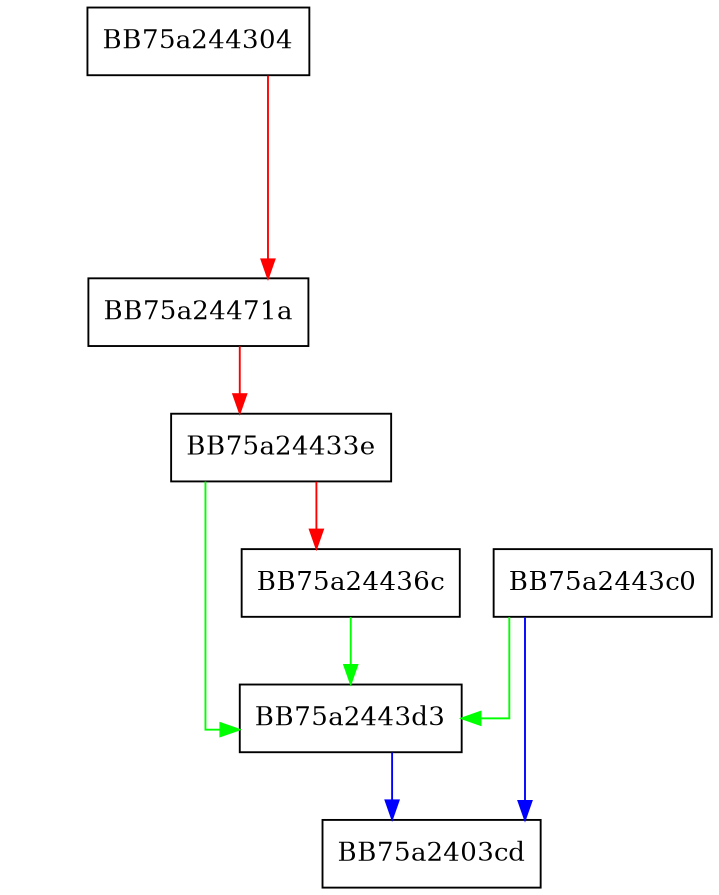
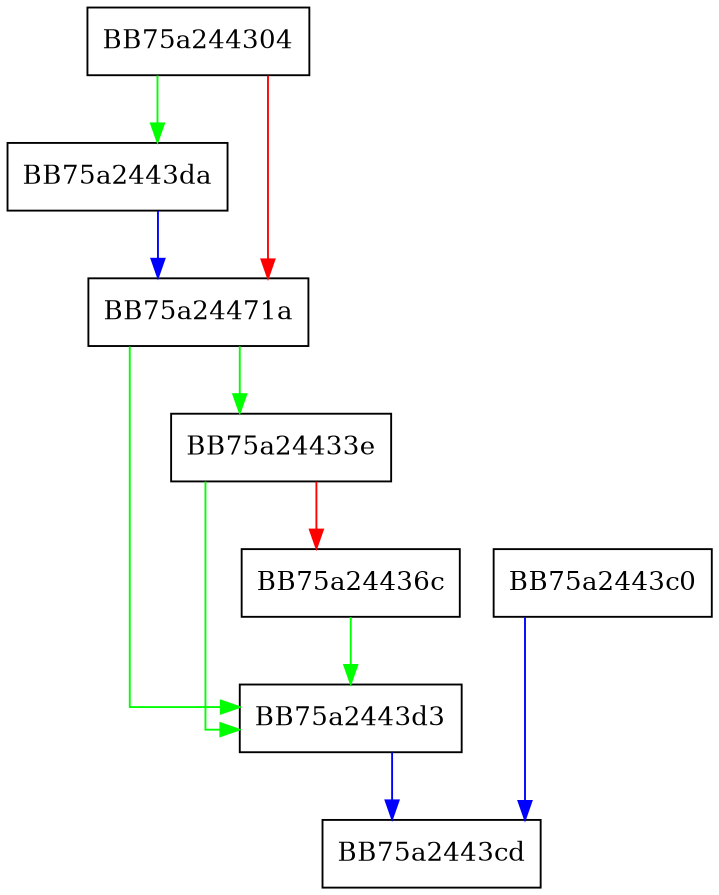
none -> (118, 177)
(240, 370) -> (240, 370)
(509, 682) -> (130, 572)
(432, 854) -> (432, 854)
